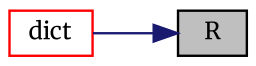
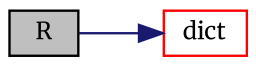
(123, 33) -> (109, 33)
